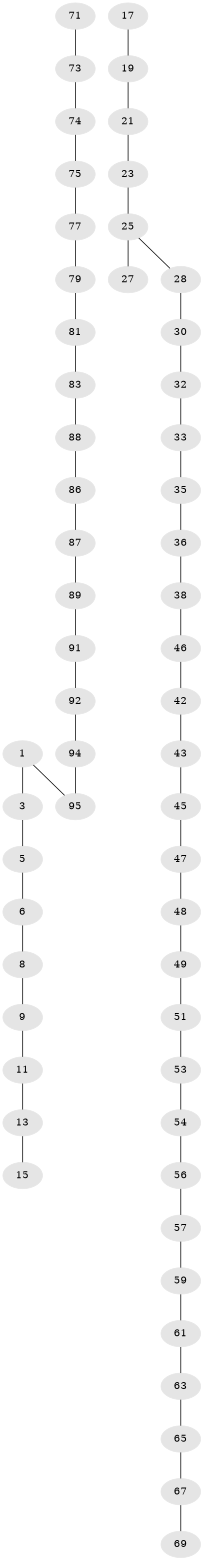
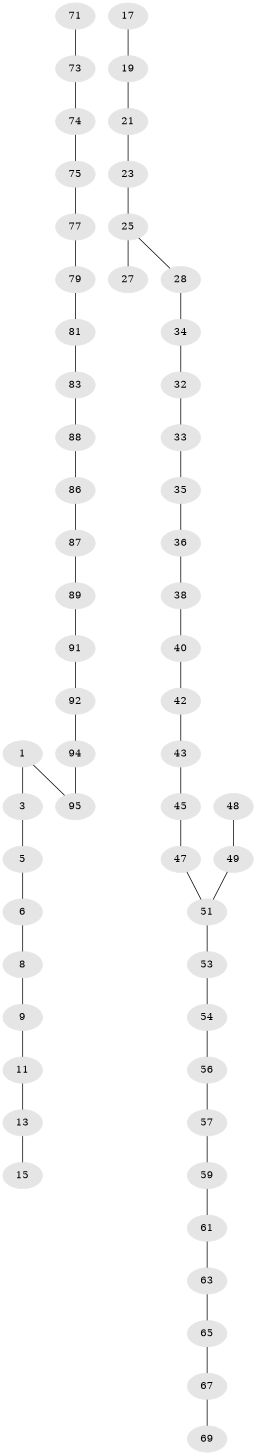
(181, 332) -> (181, 332)
(181, 649) -> (181, 649)
(181, 886) -> (194, 886)
